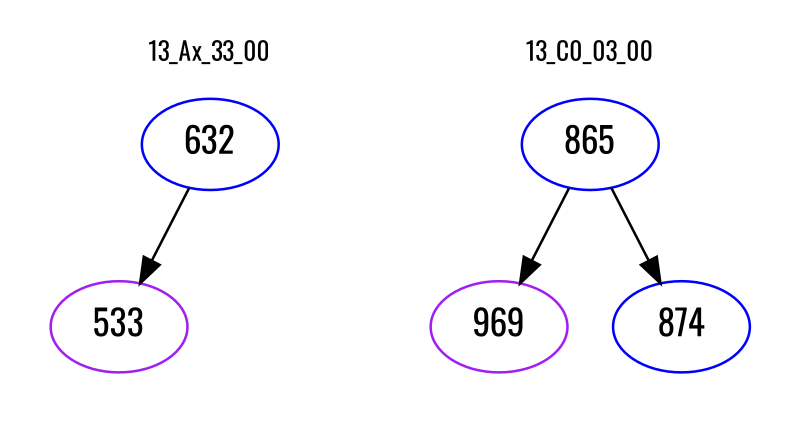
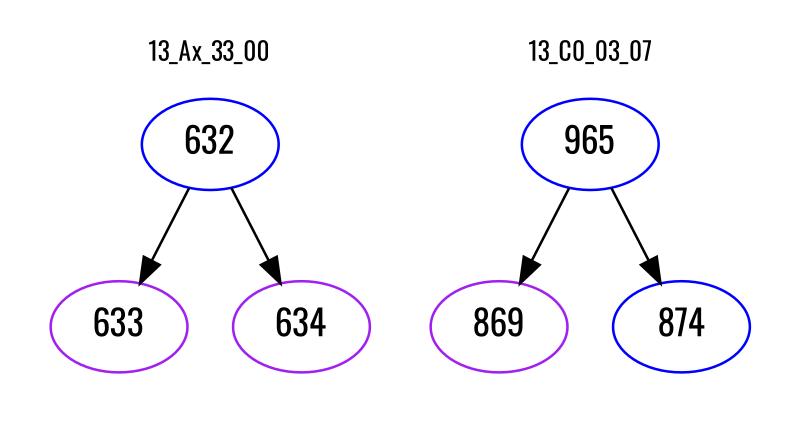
(590, 54) -> (590, 54)
(590, 144) -> (590, 144)
(119, 327) -> (119, 327)
none -> (301, 327)
(499, 327) -> (499, 327)
